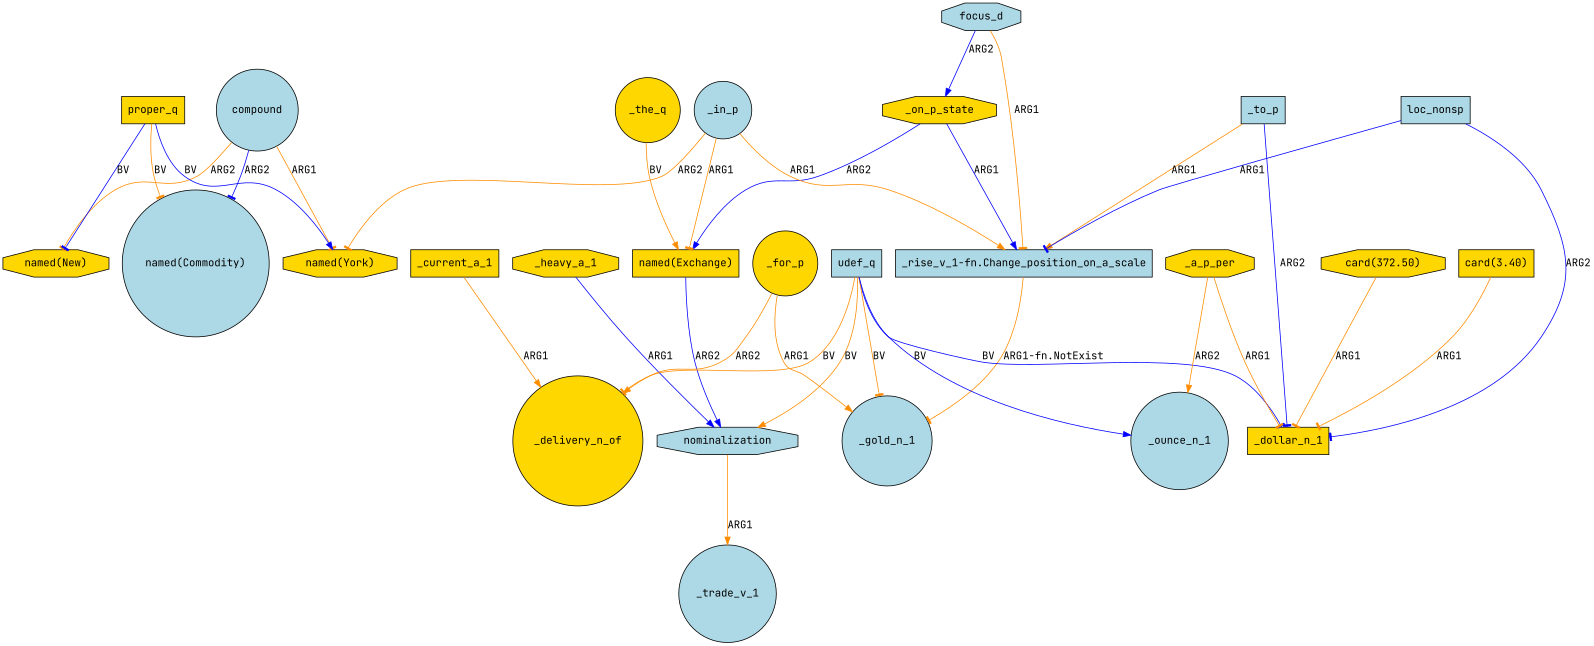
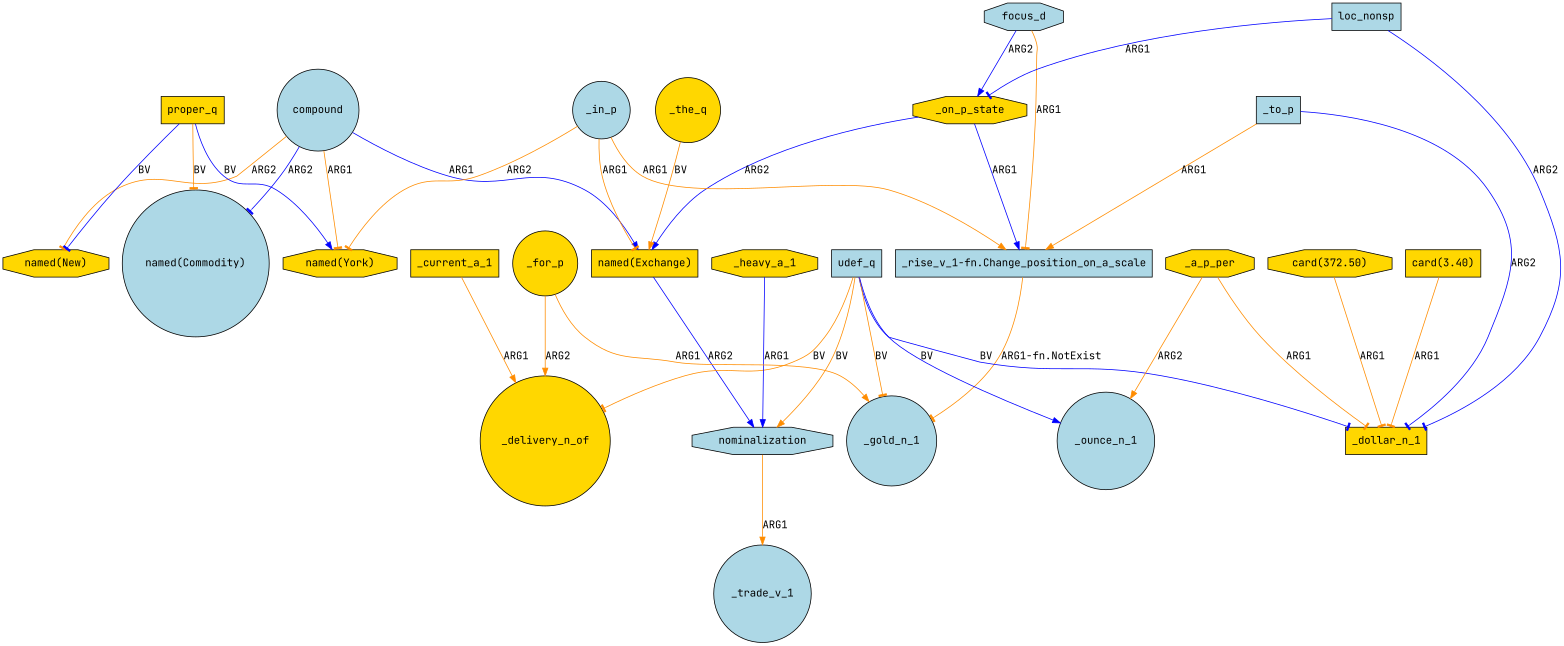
(1220, 172) -> (1157, 38)
none -> (501, 180)
